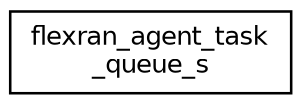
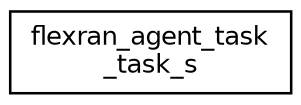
(151, 52) -> (151, 52)
